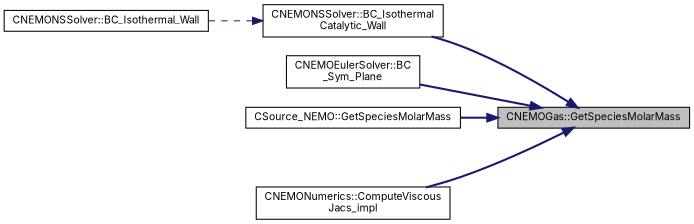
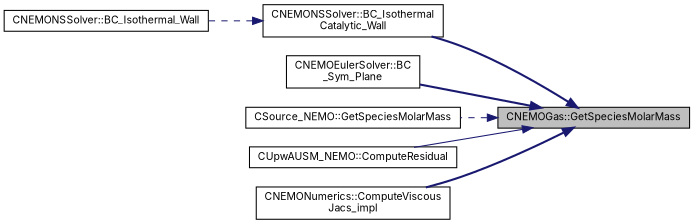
(474, 118) -> (474, 118)
none -> (353, 157)
